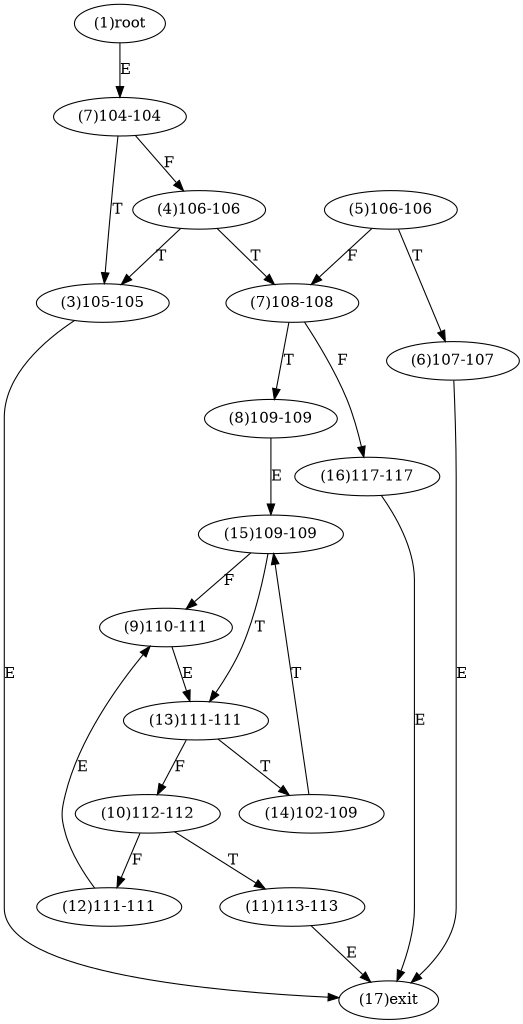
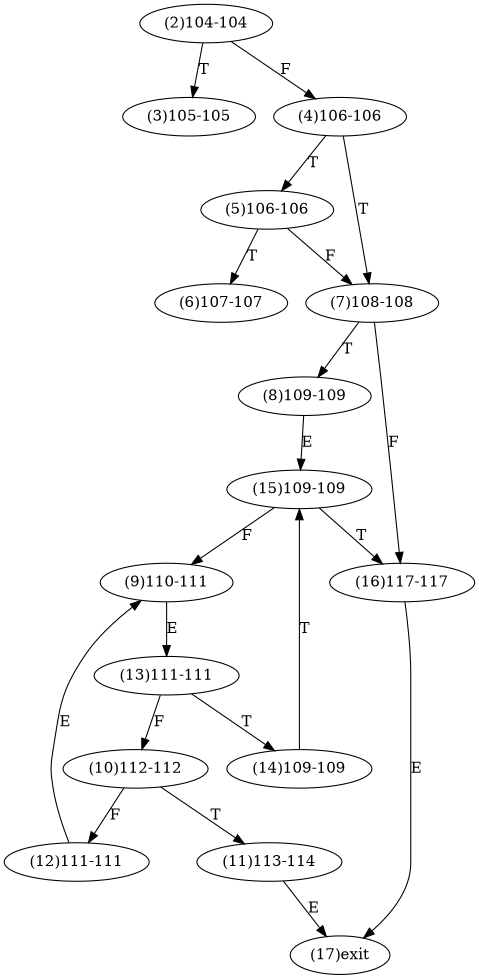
(120, 24) -> none
(120, 117) -> (206, 24)
(155, 253) -> (307, 159)
(250, 626) -> (347, 532)
(456, 684) -> none
(4, 776) -> none
(312, 814) -> (299, 769)
(292, 907) -> (269, 862)
